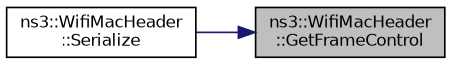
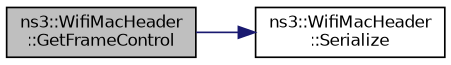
(217, 32) -> (217, 32)
